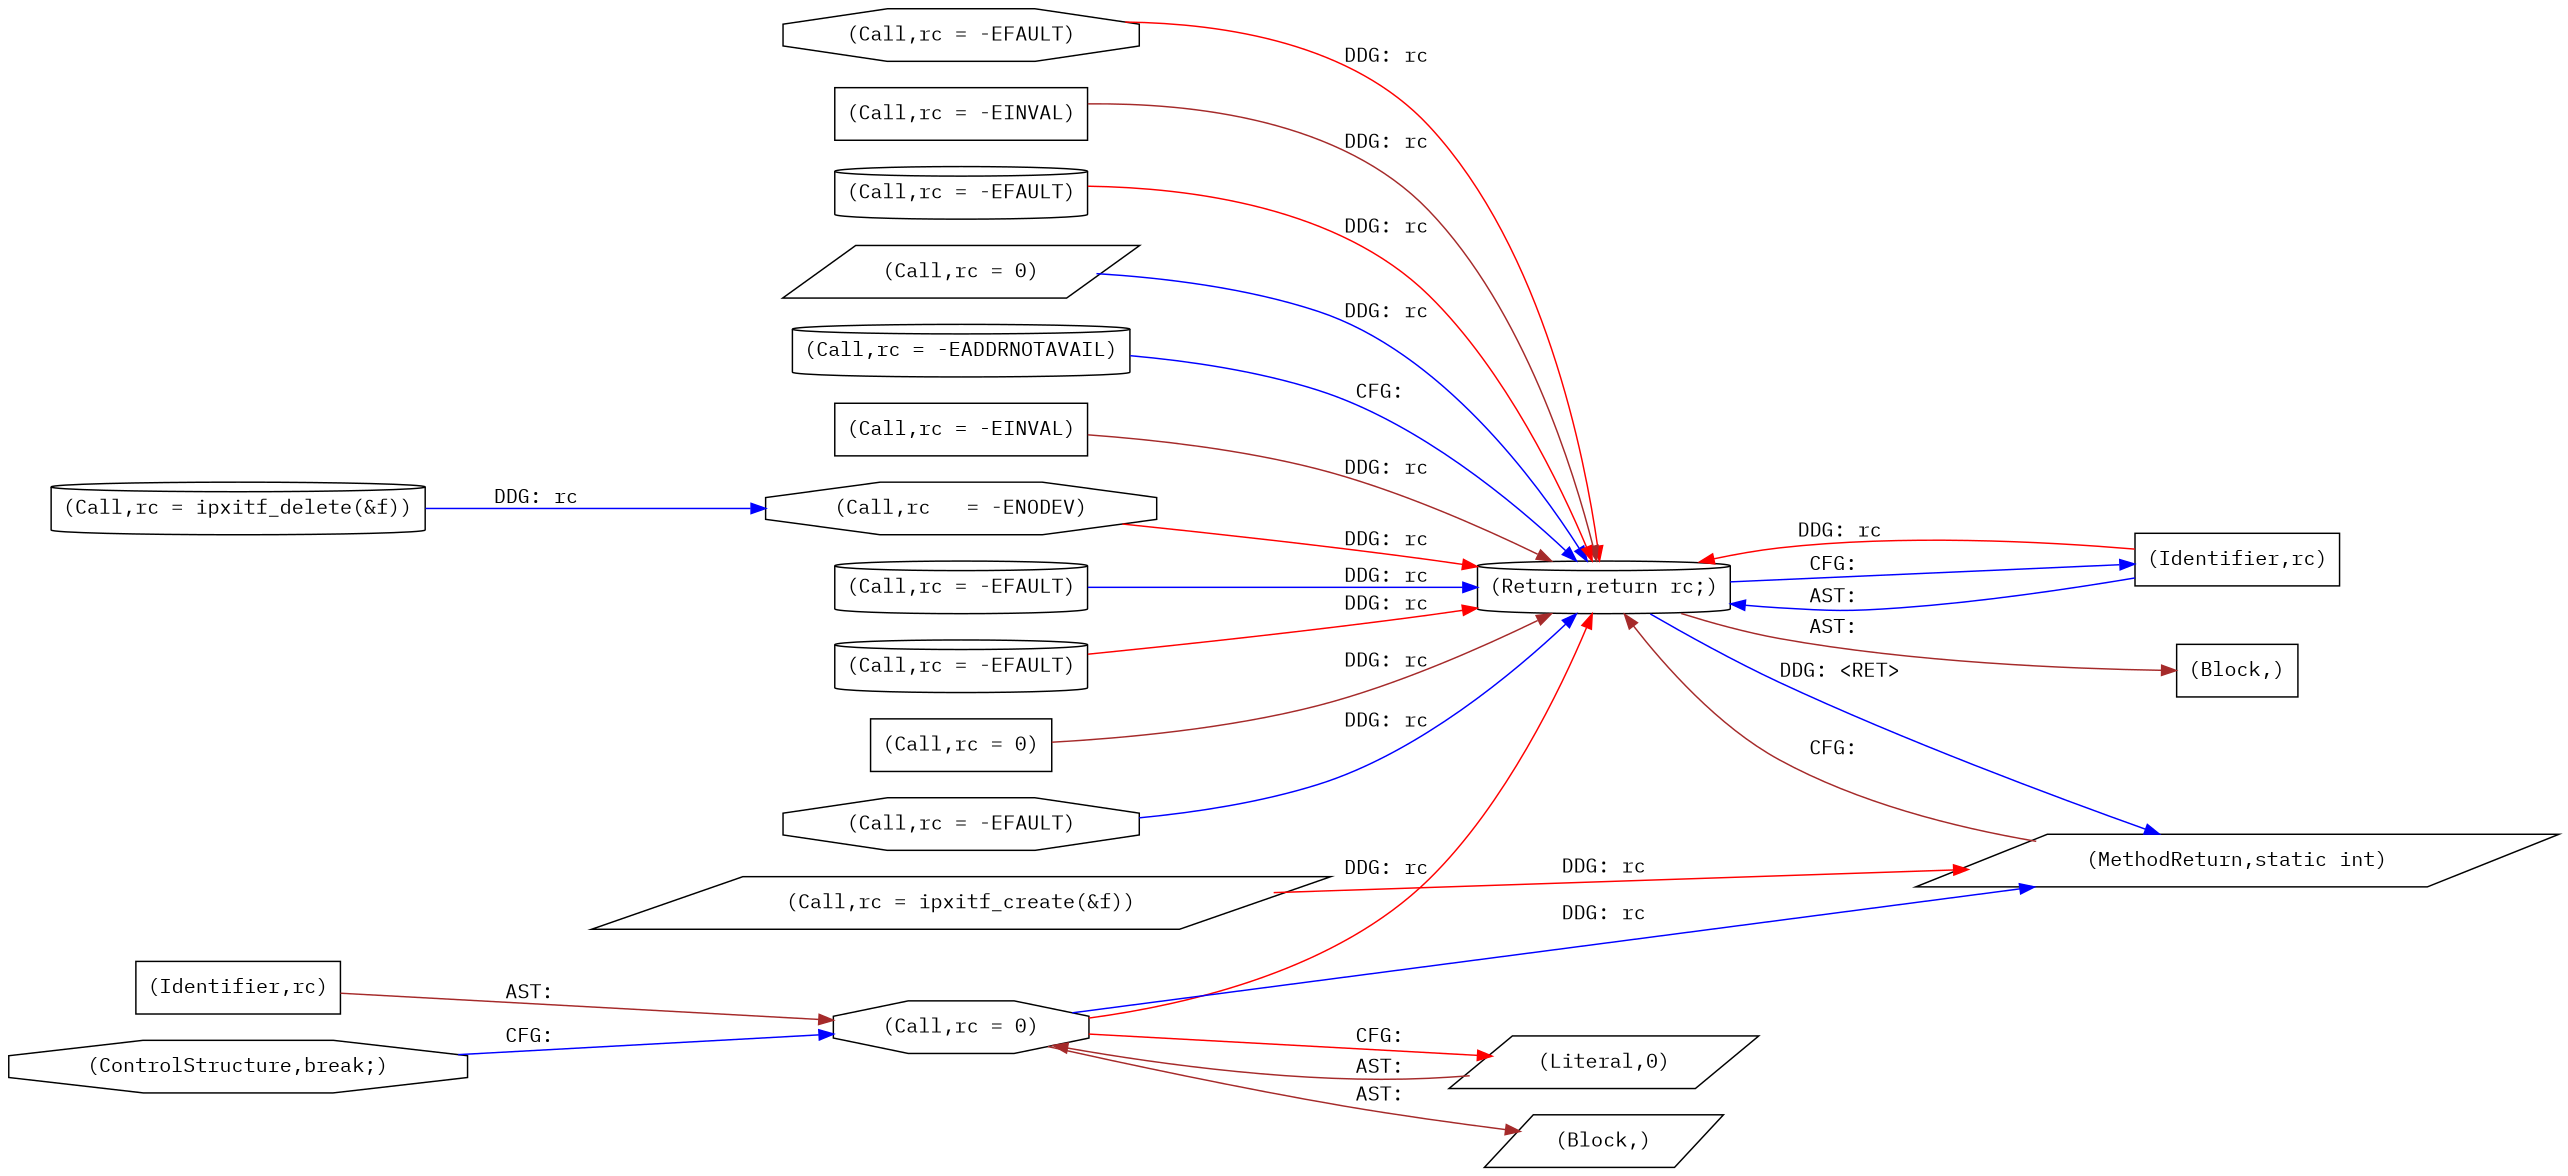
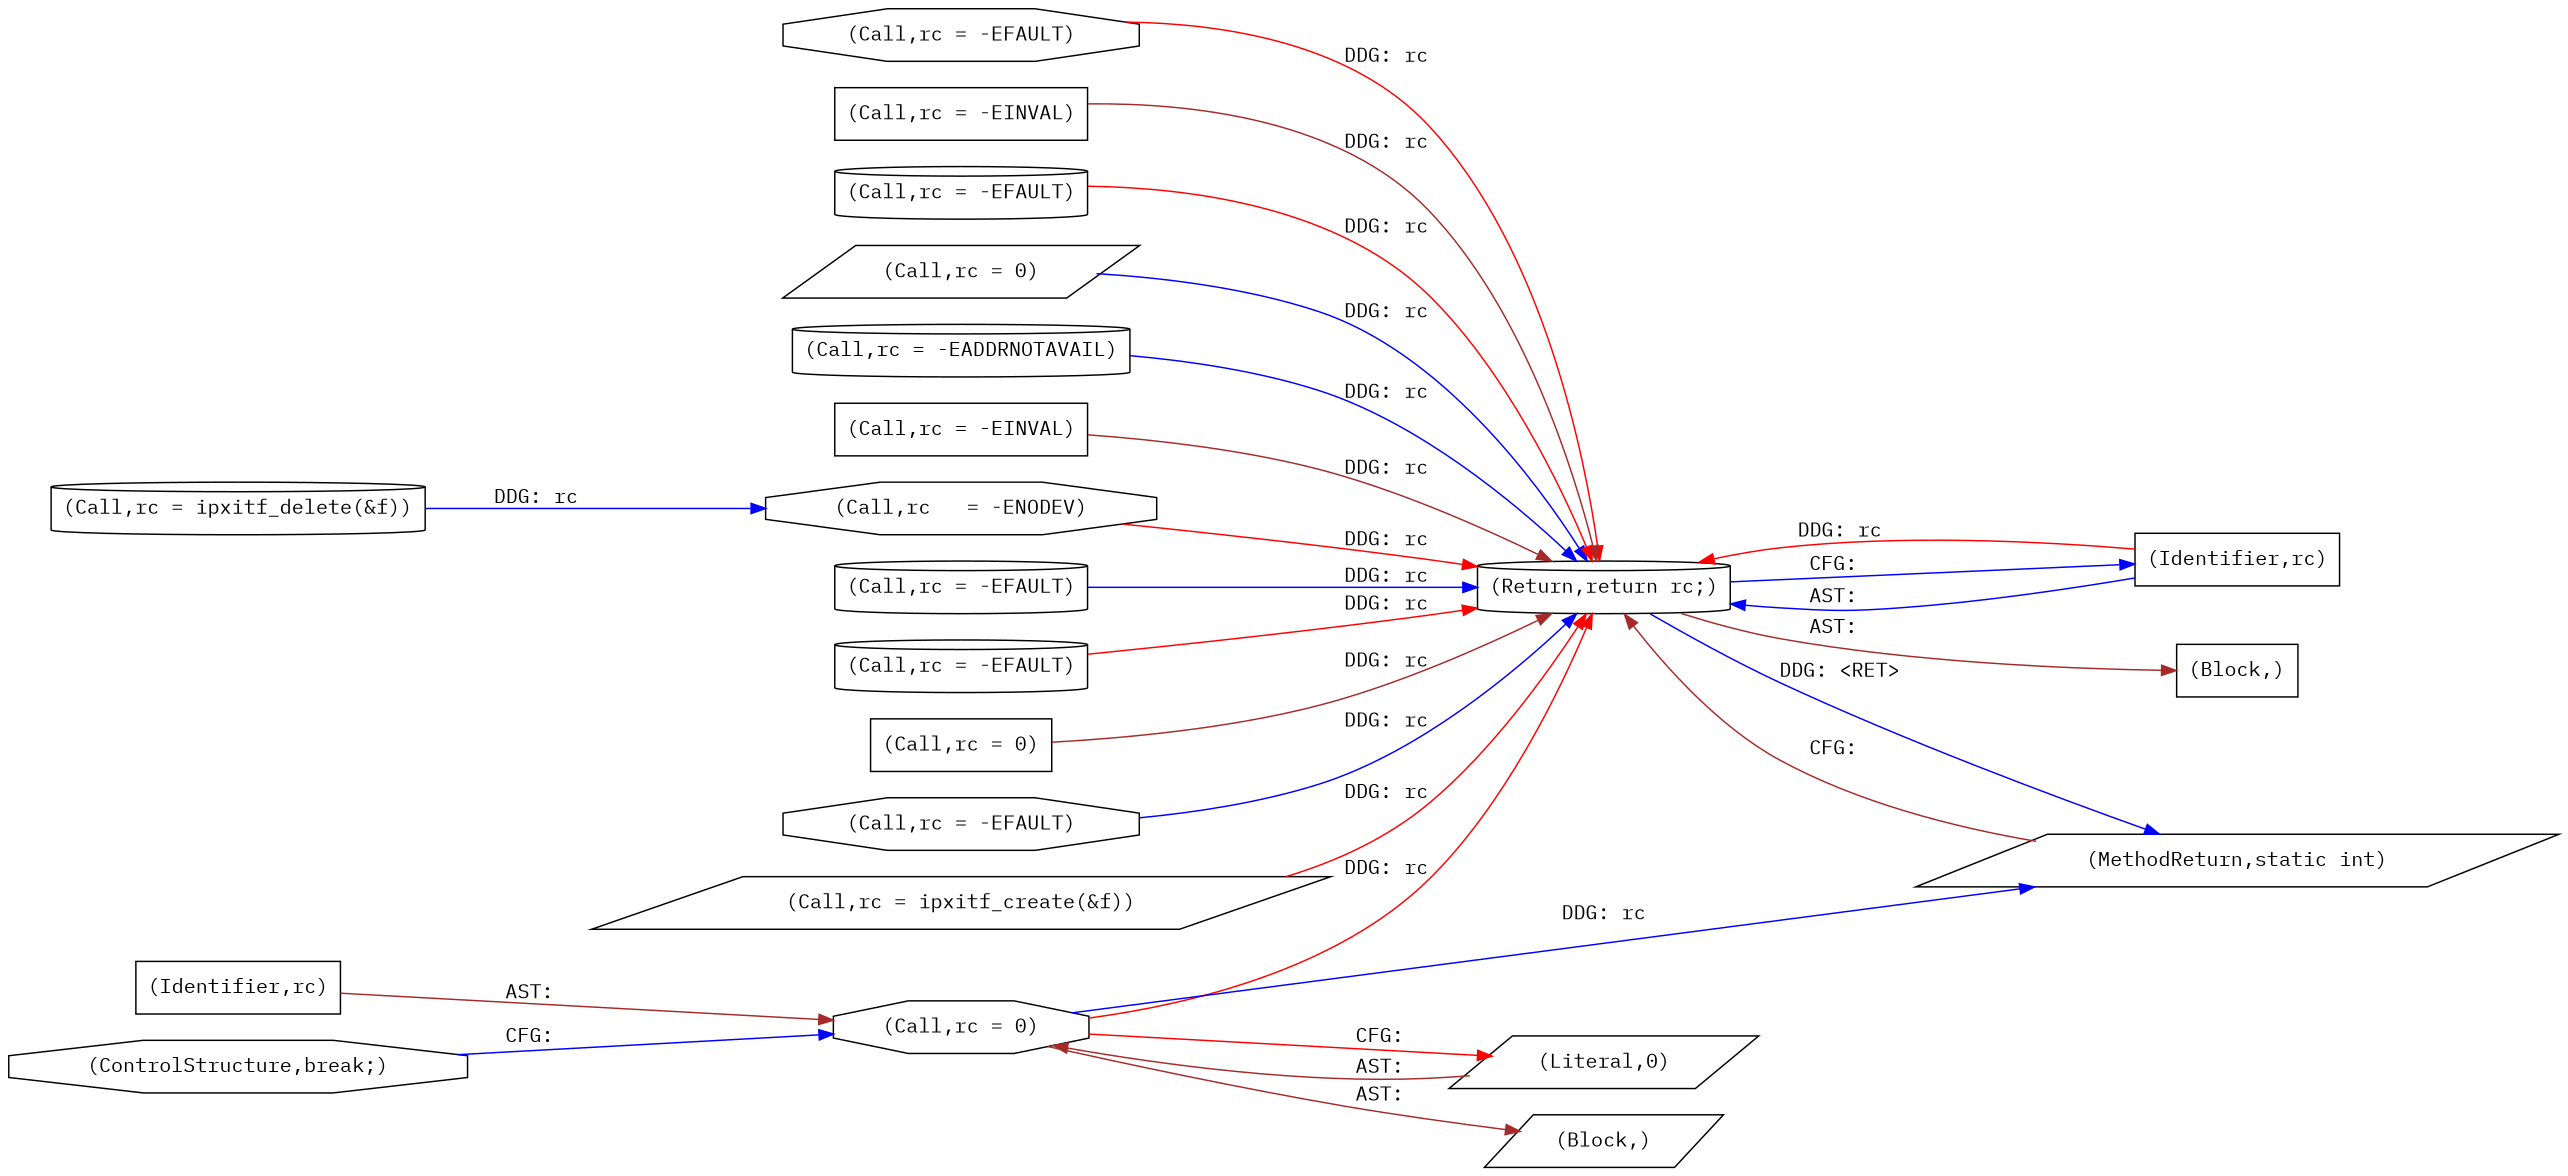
(1386, 392) -> (1386, 392)
(1614, 881) -> (1455, 780)
